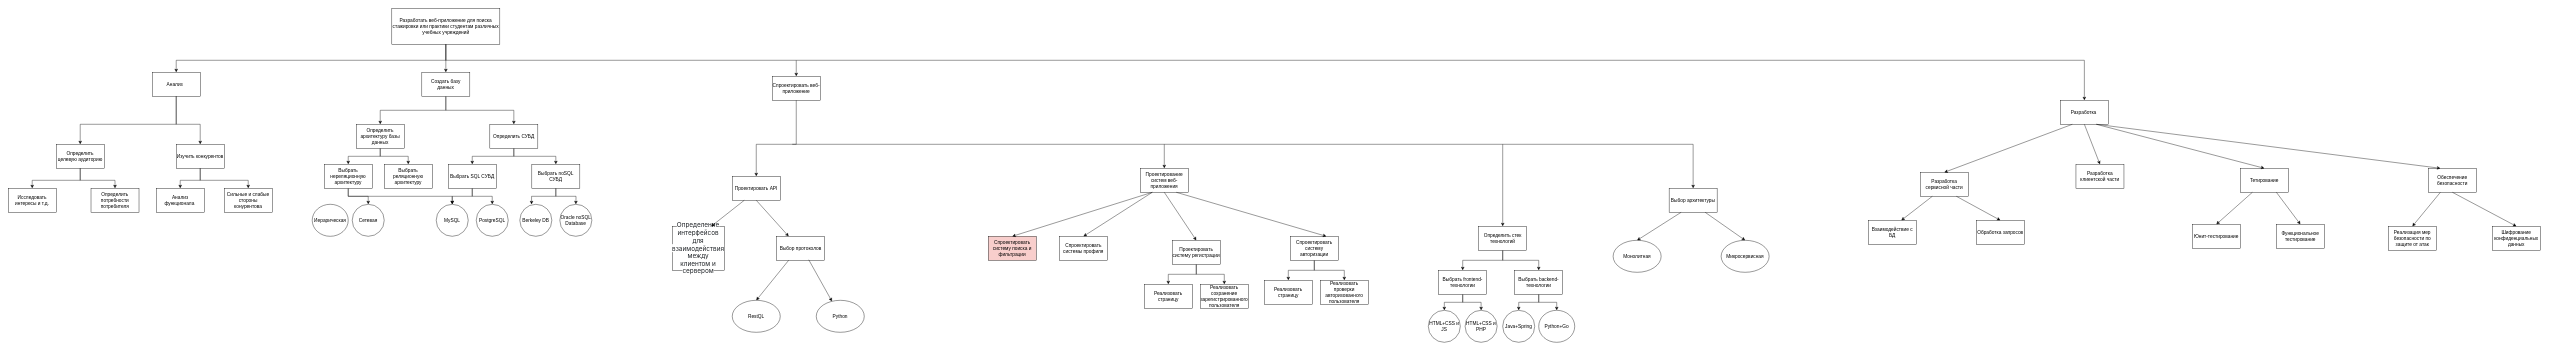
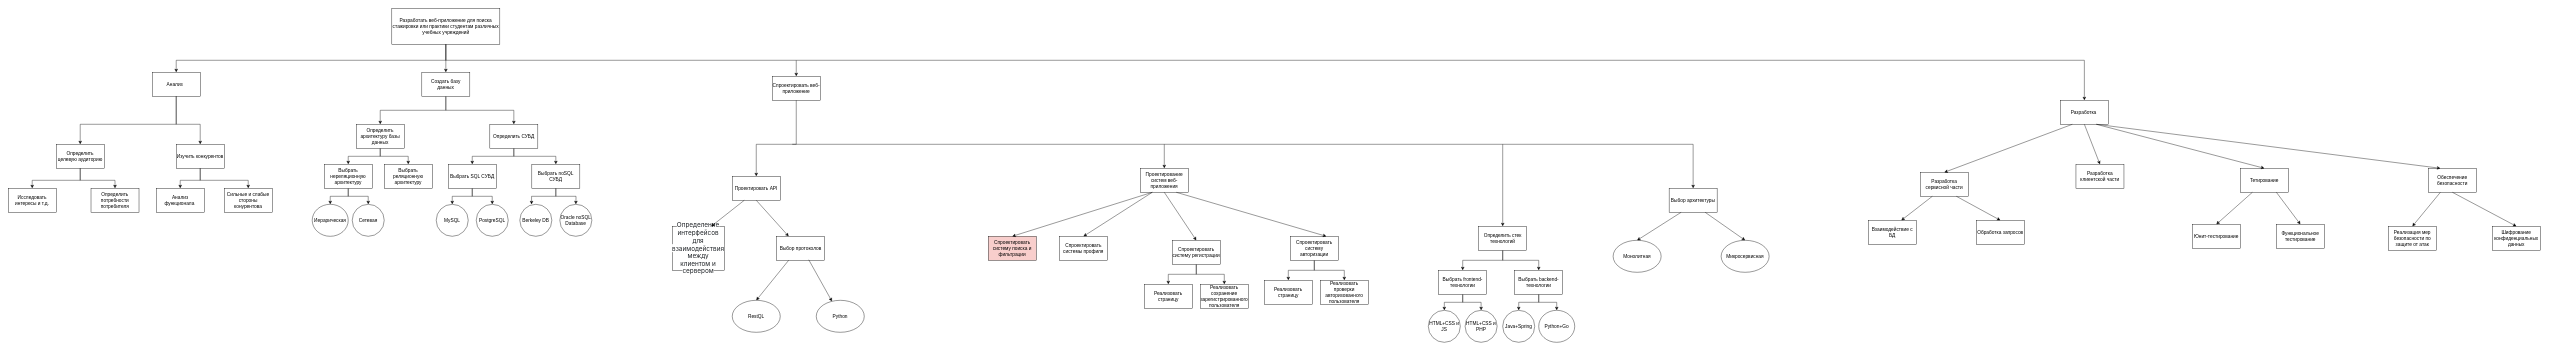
(413, 196) -> (330, 201)
(1196, 252) -> (1196, 252)
